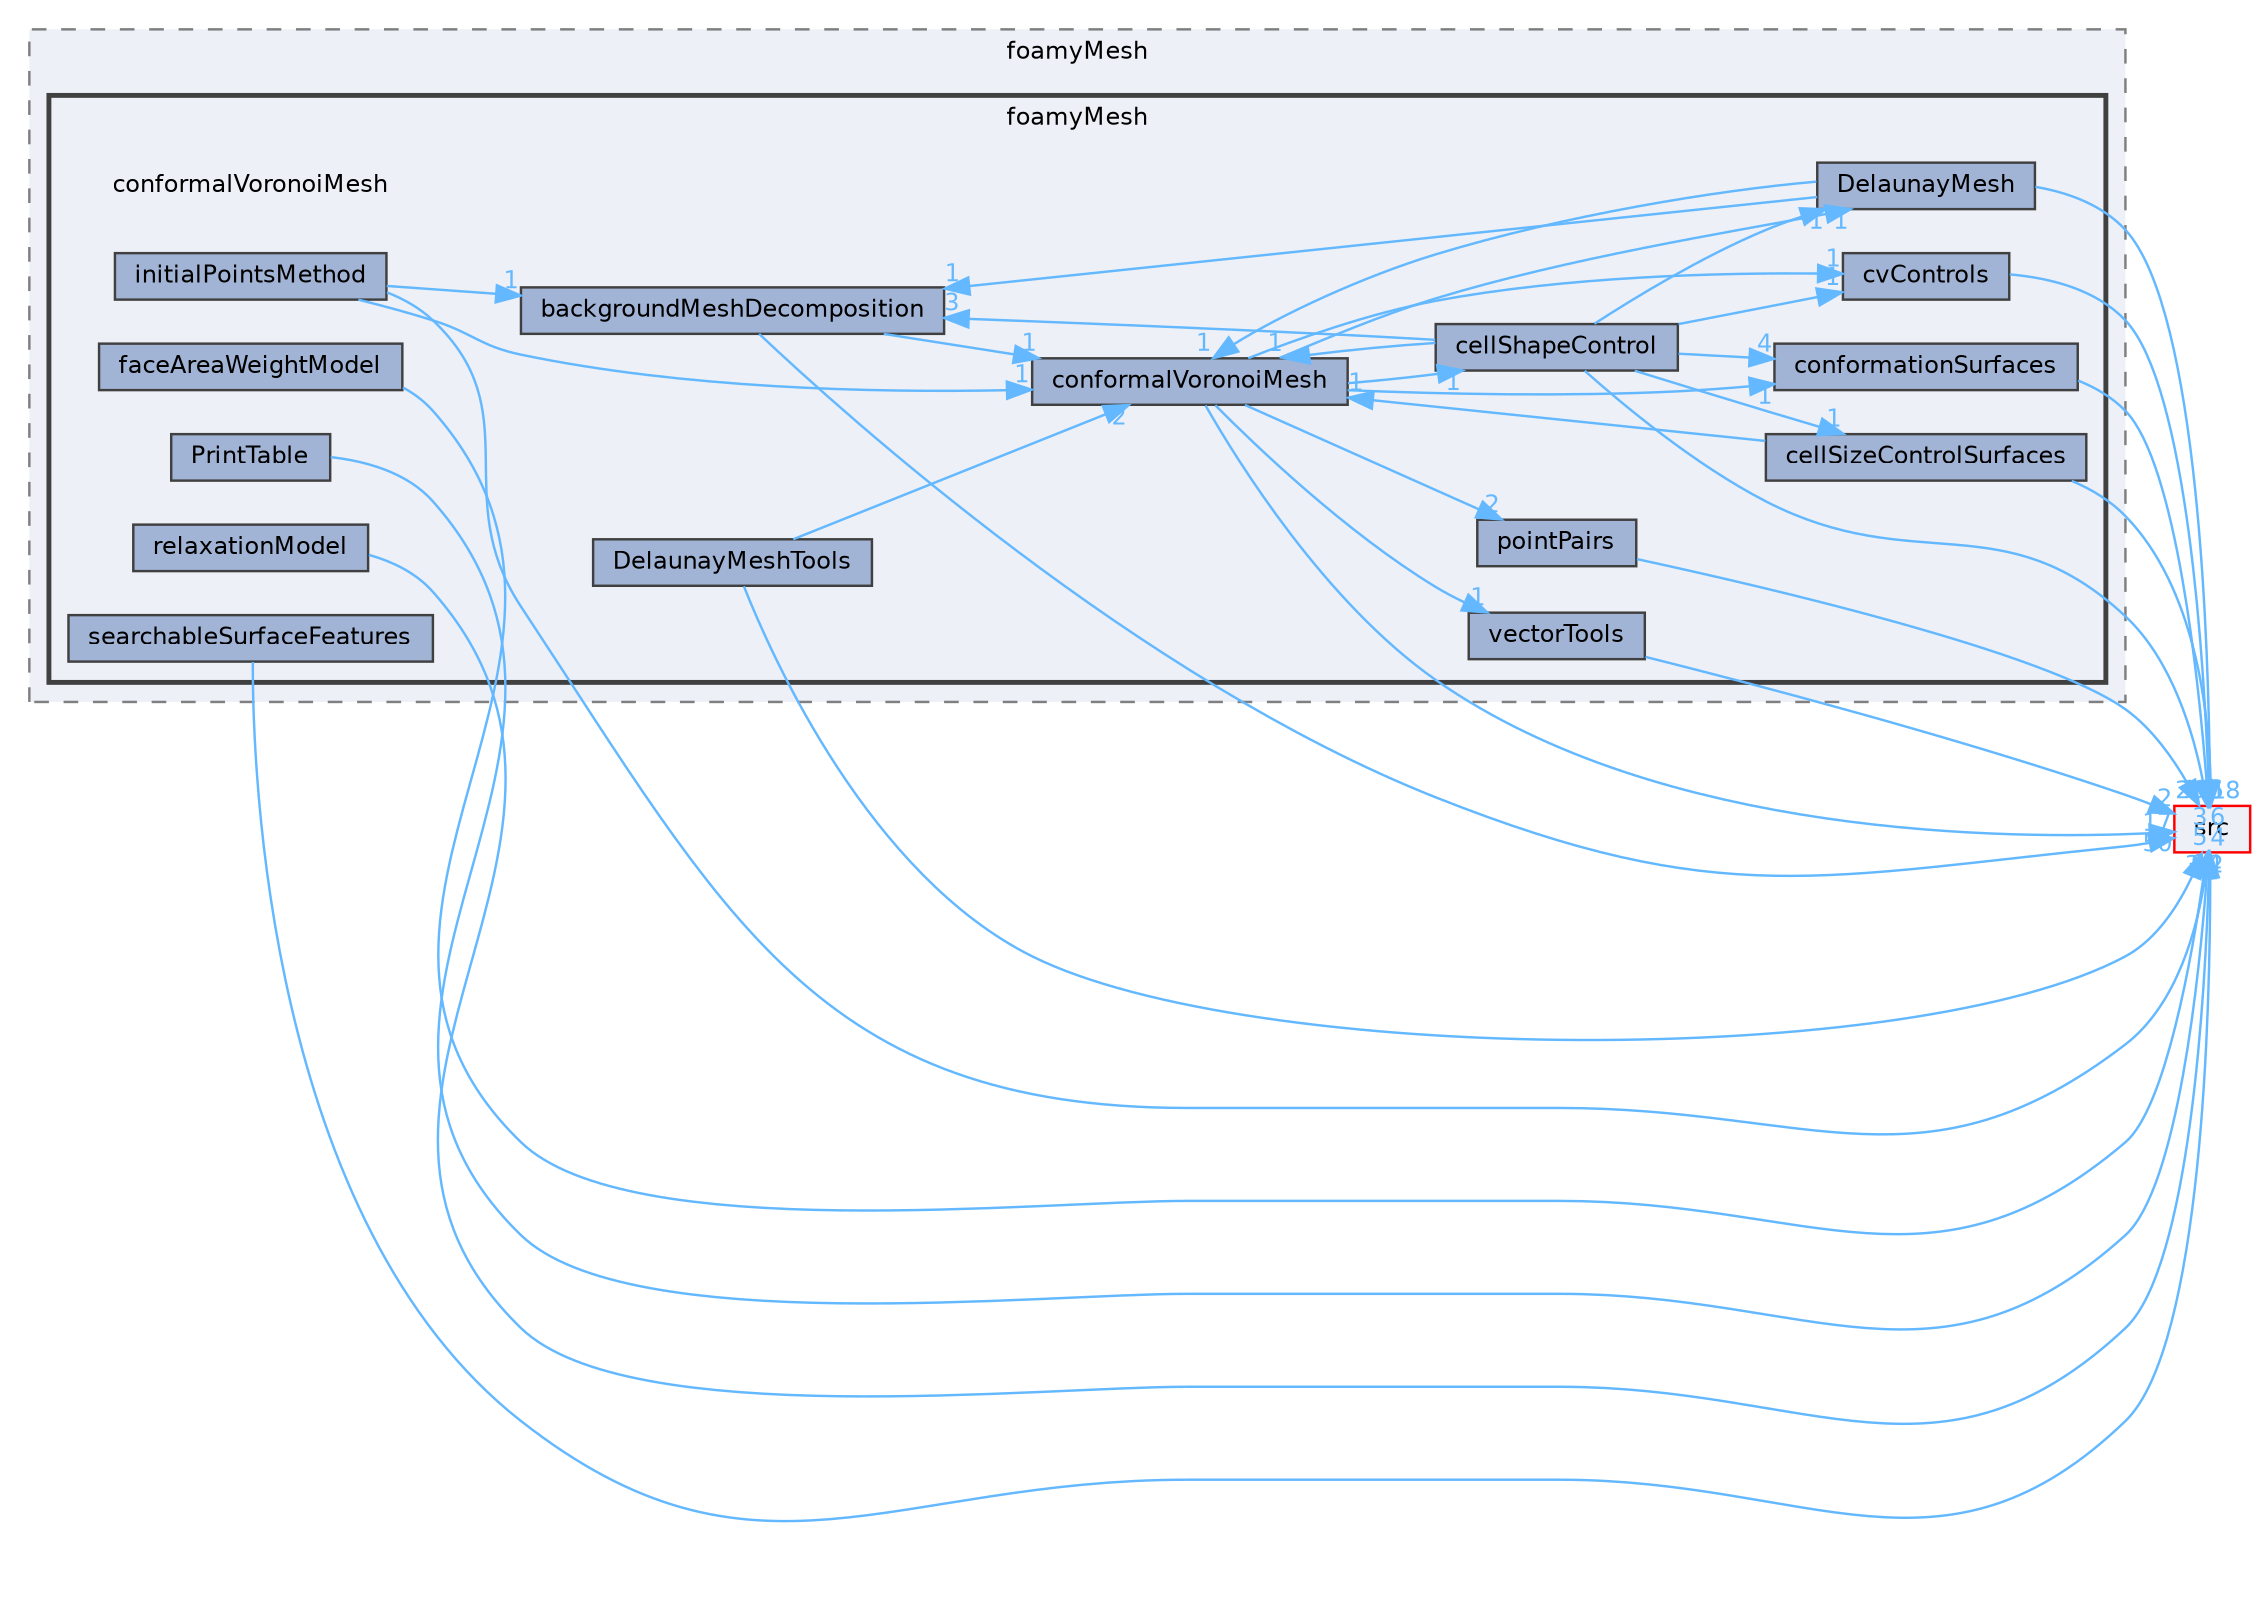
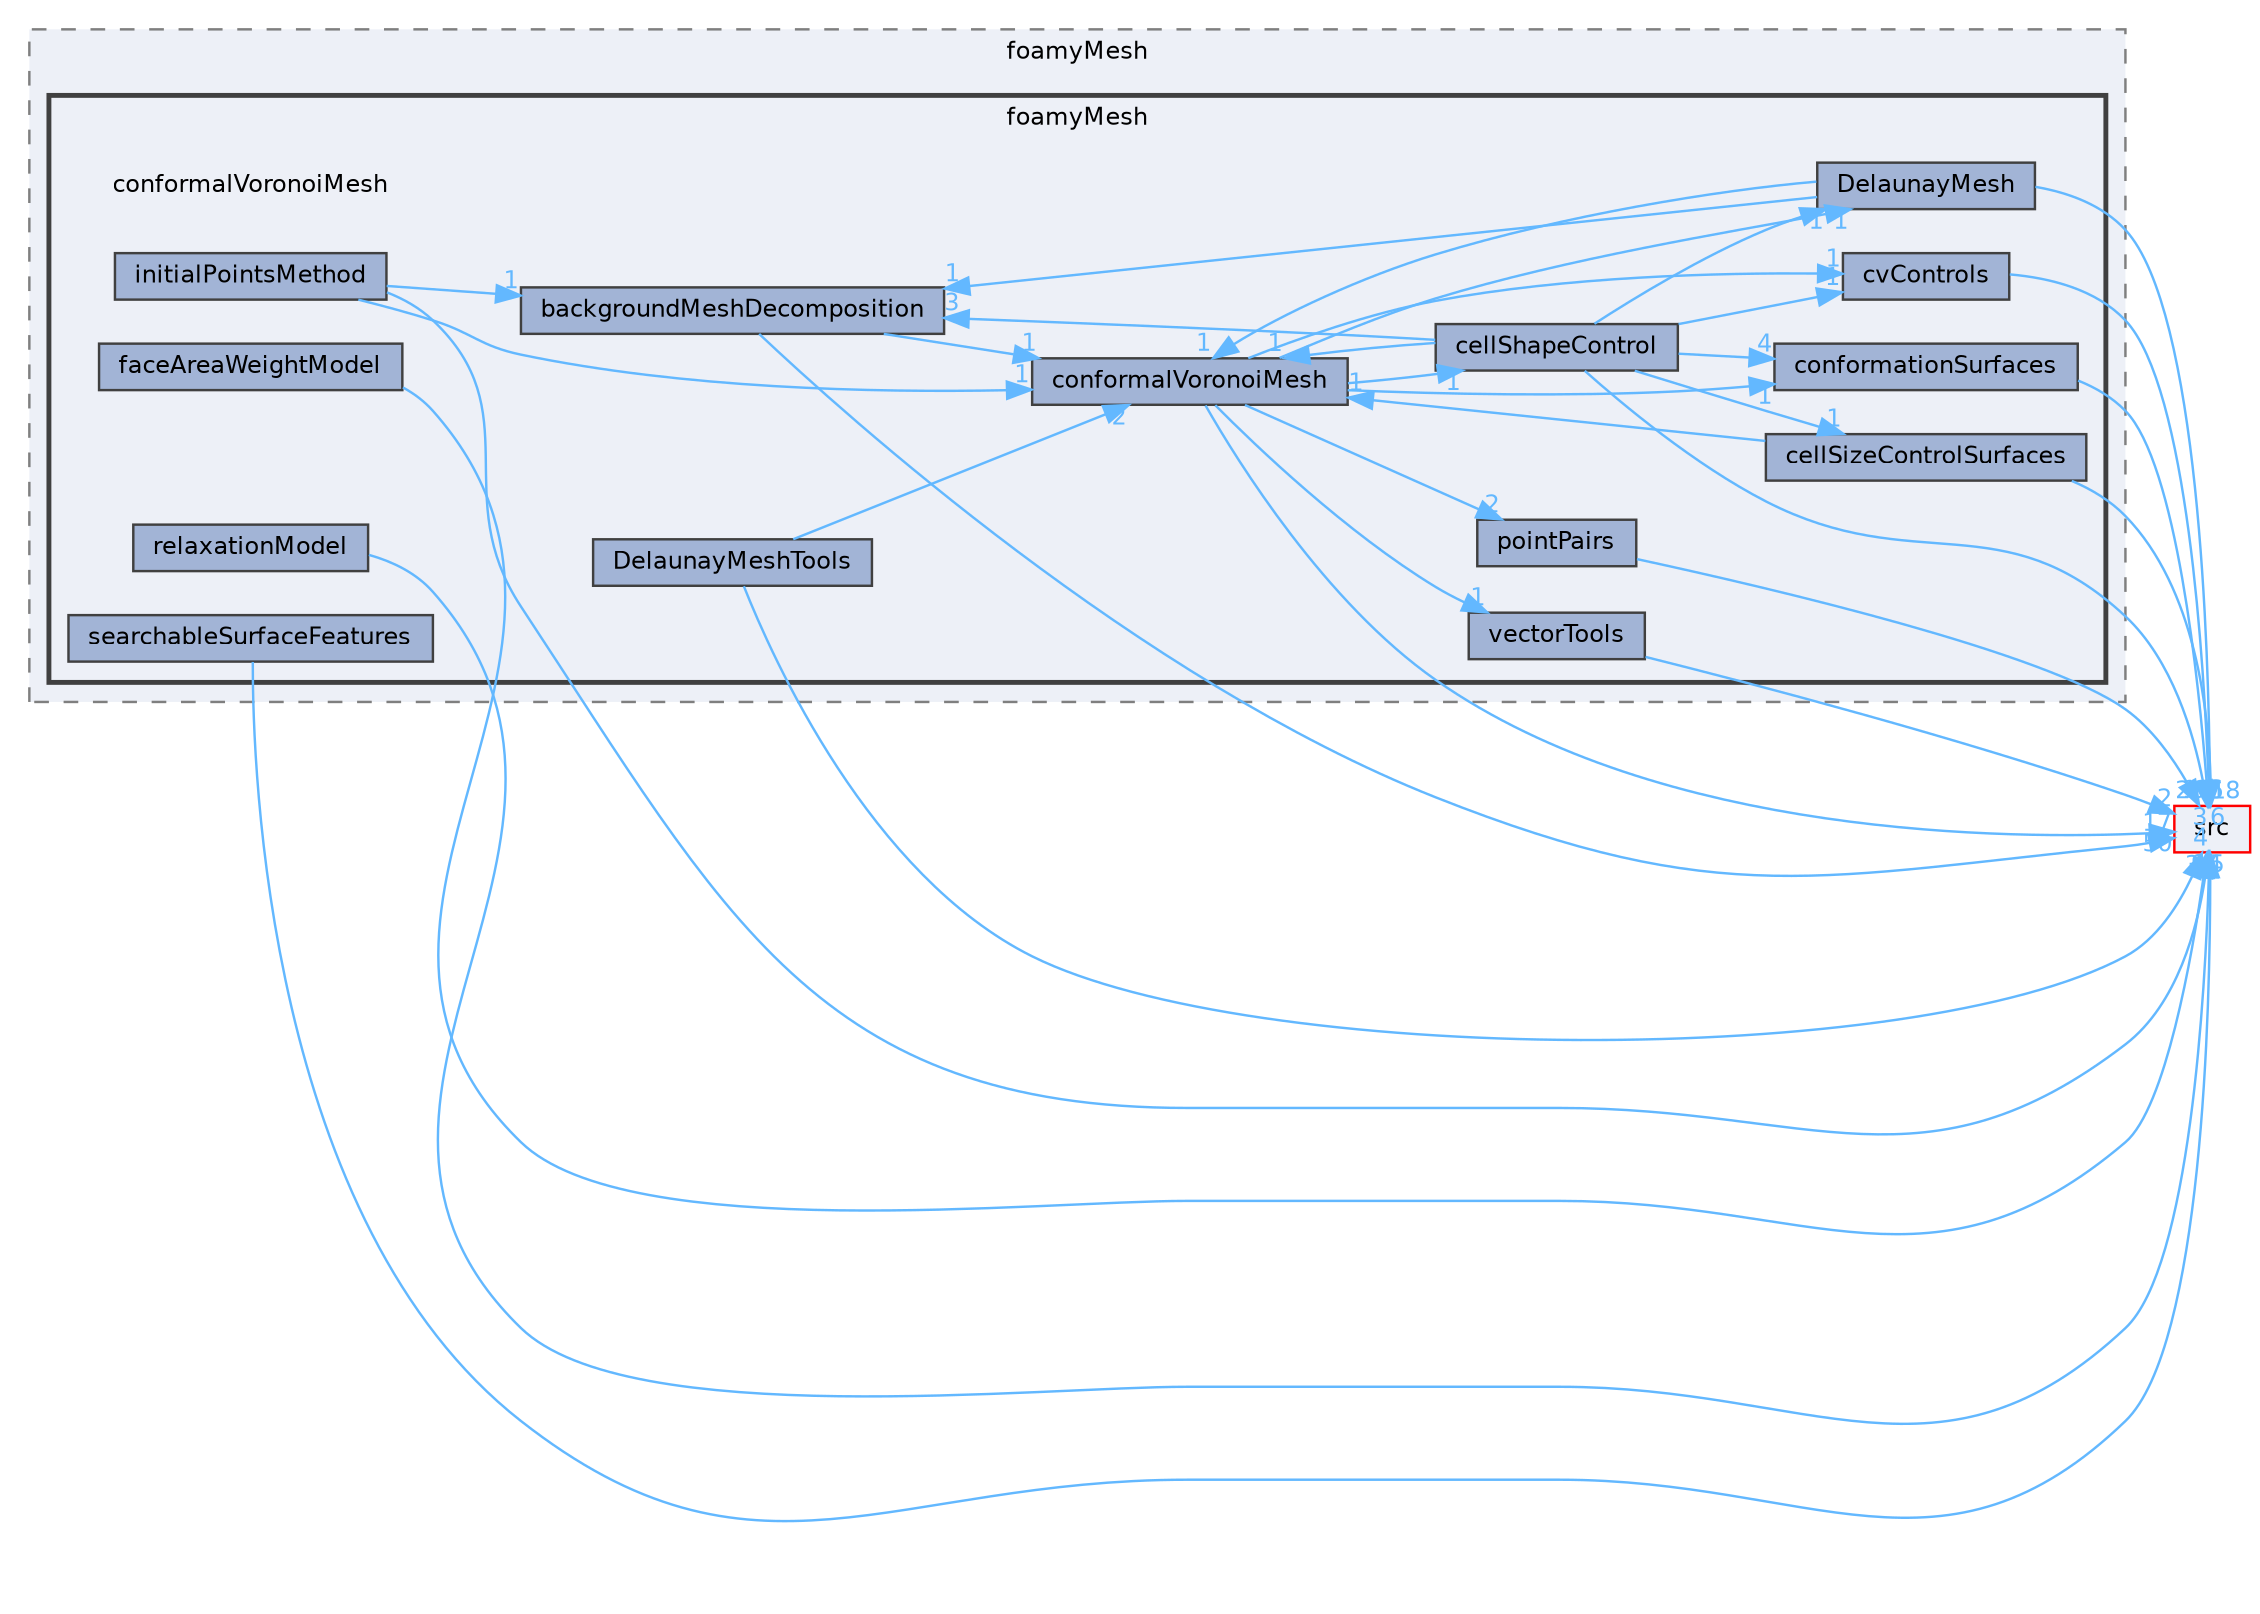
(251, 457) -> none
